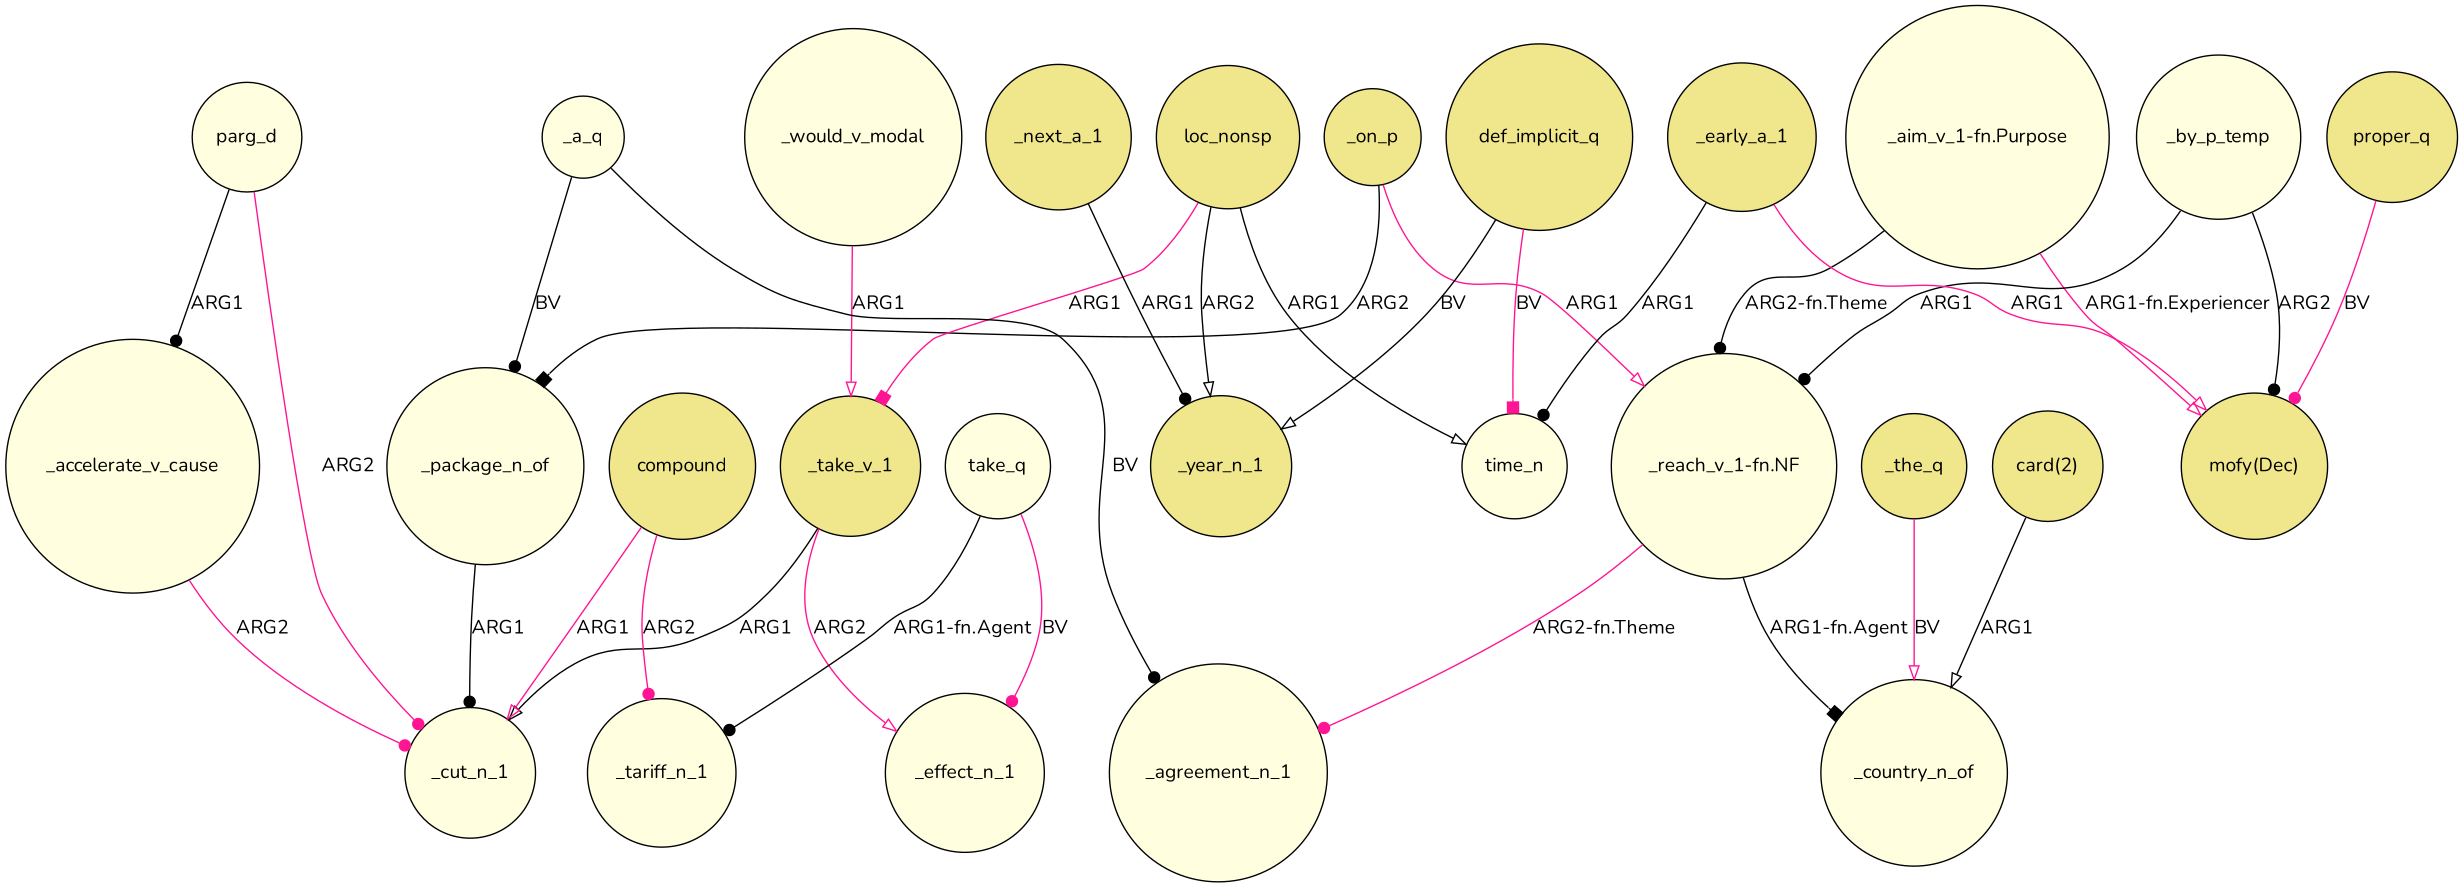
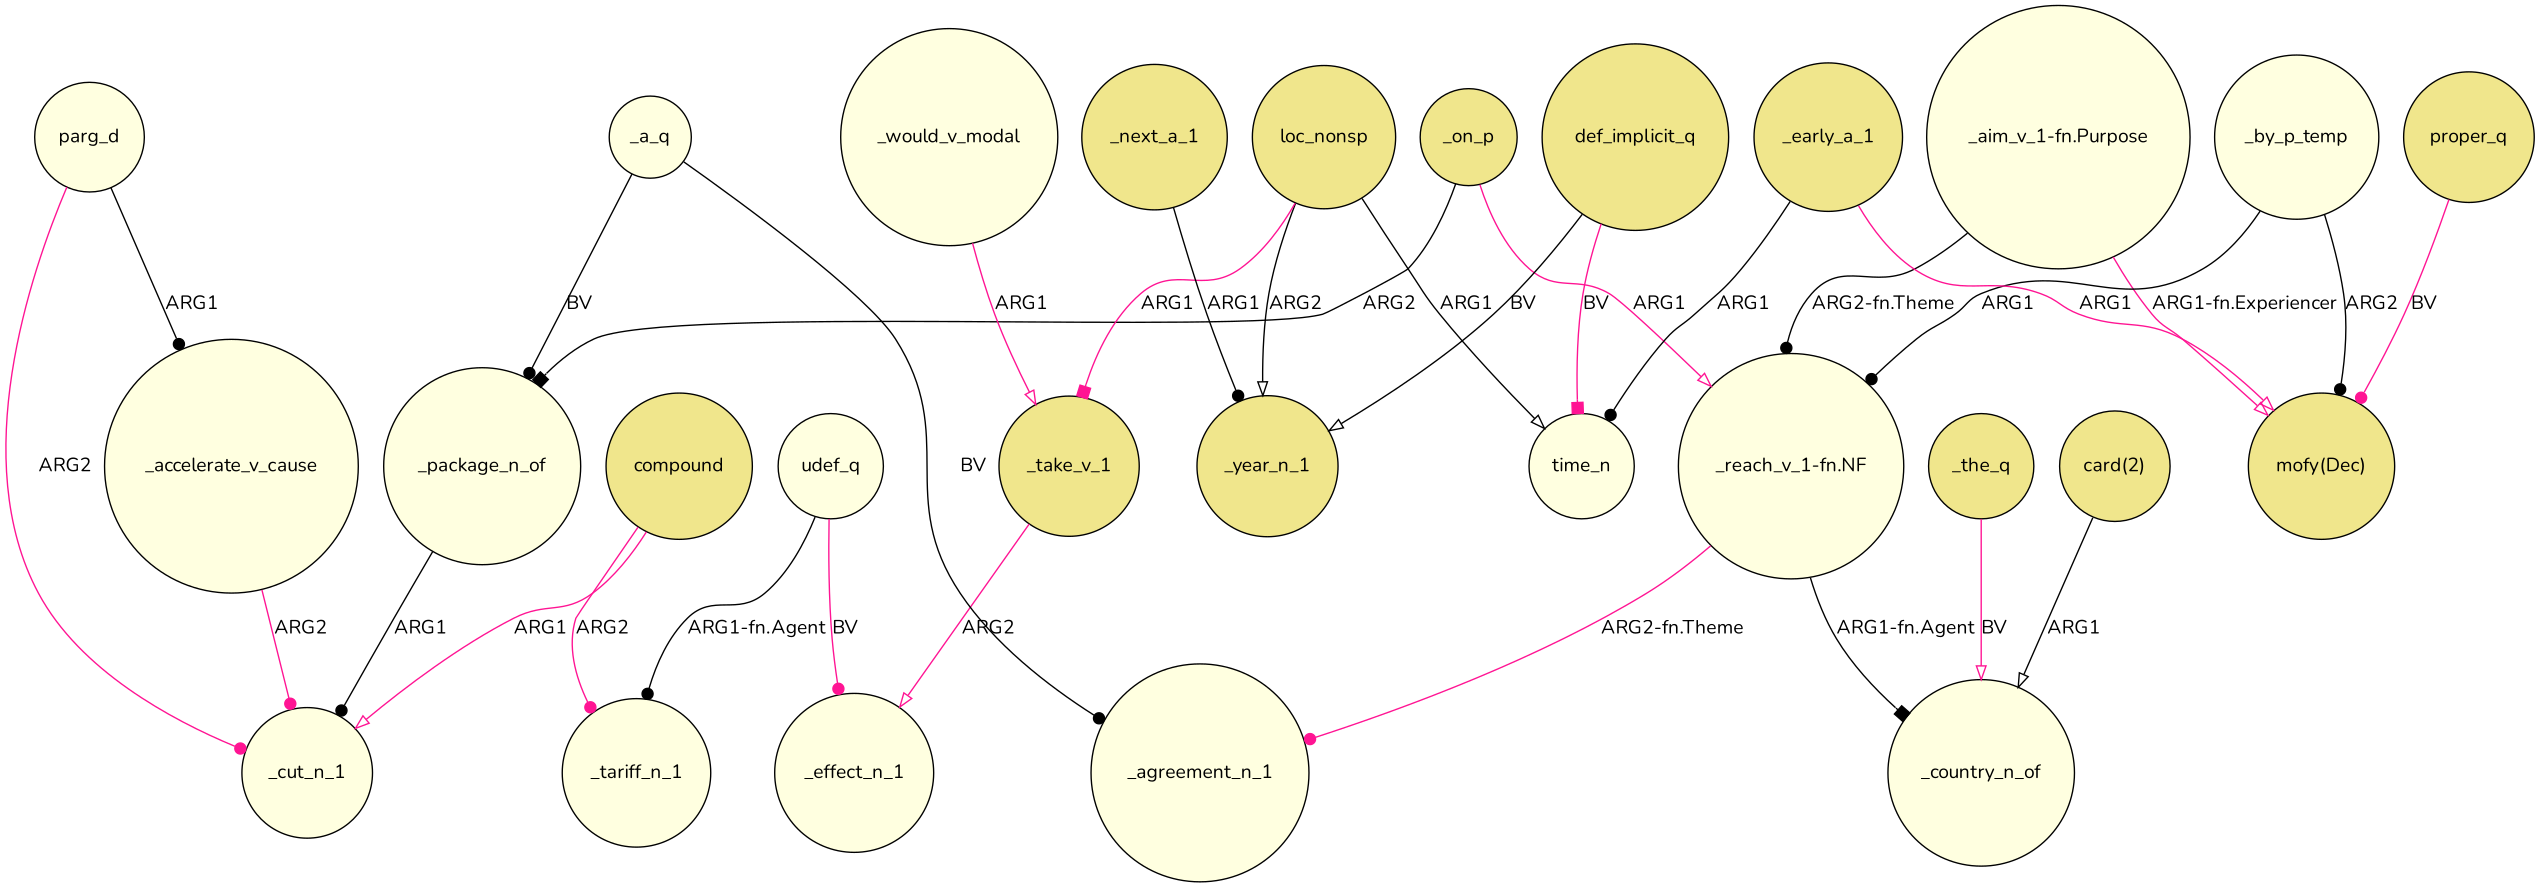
(998, 466) -> (831, 466)
(682, 643) -> none
